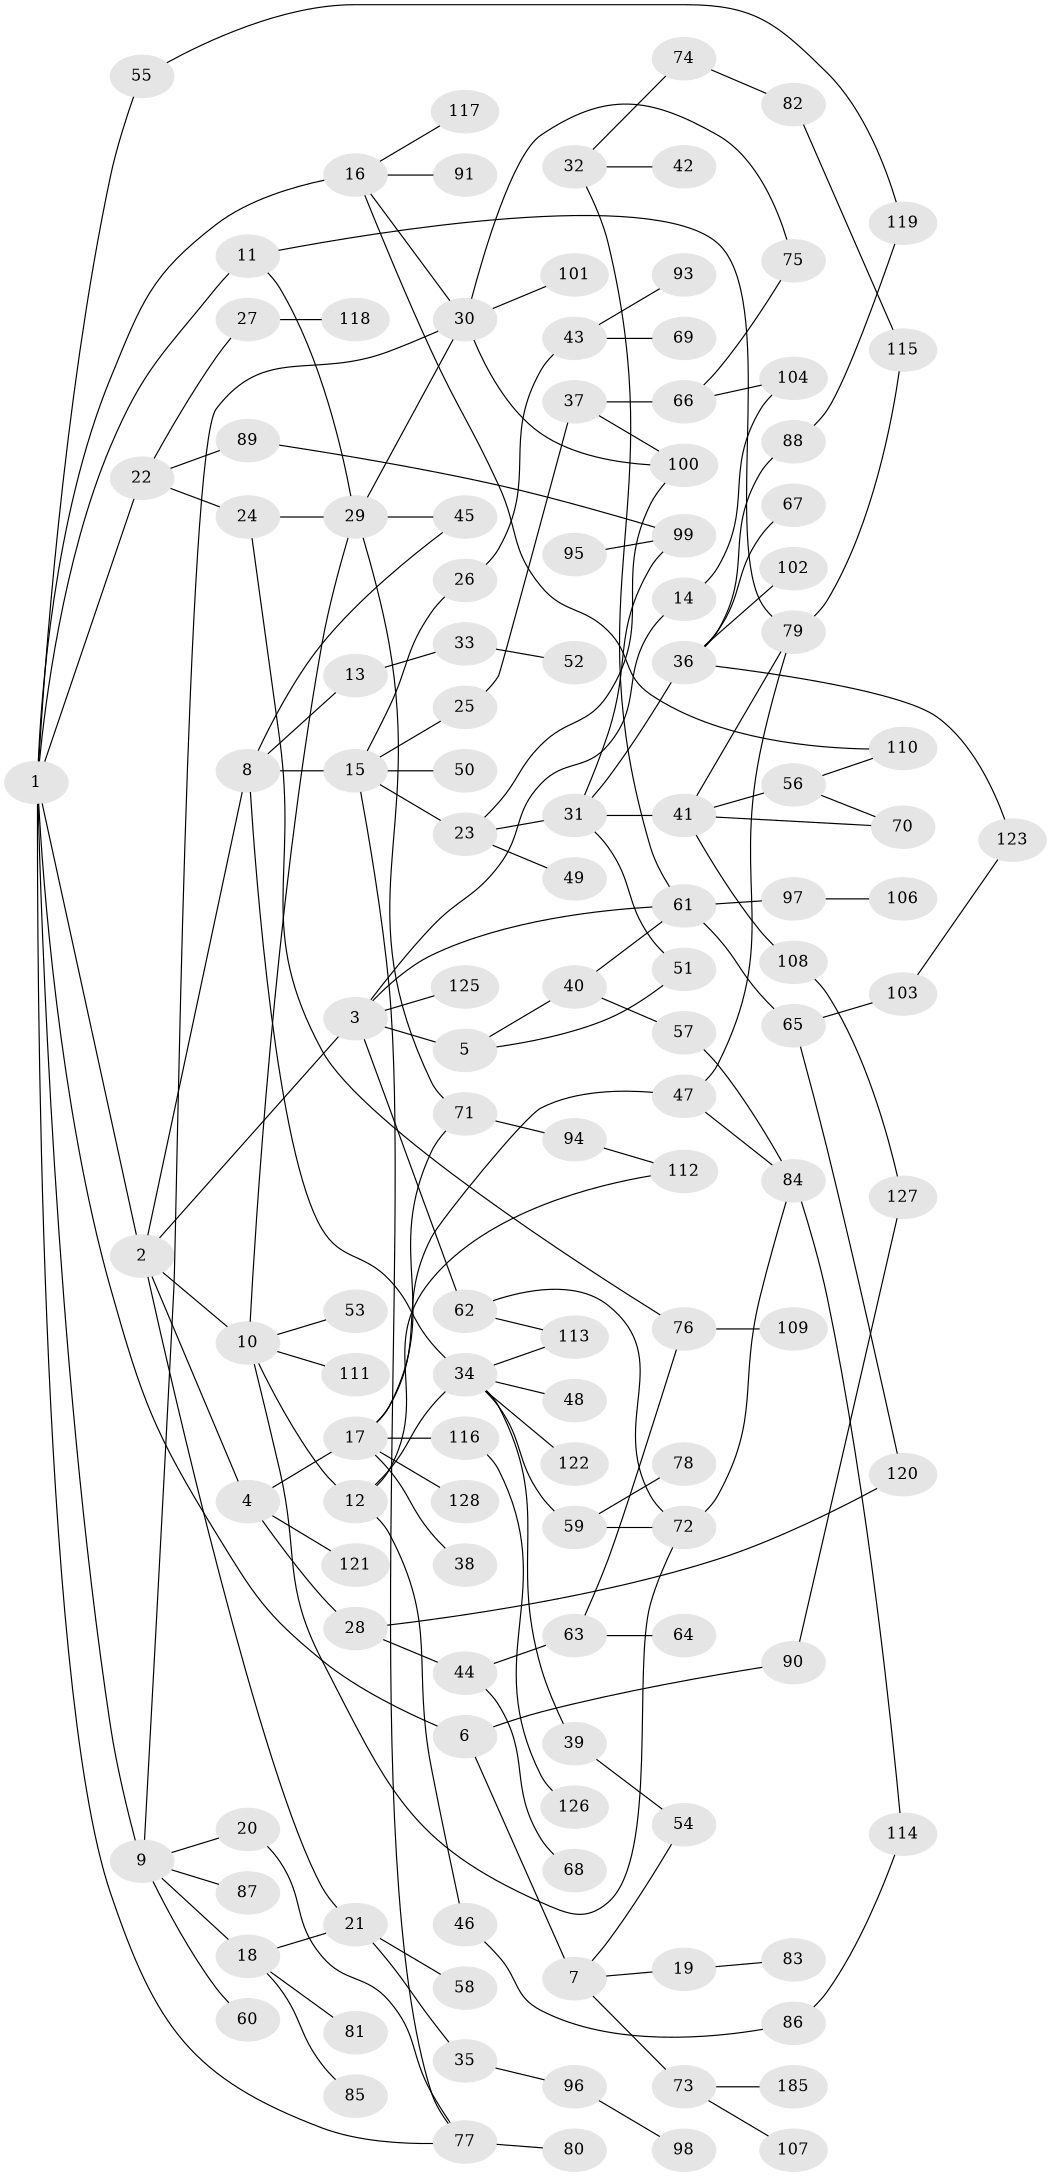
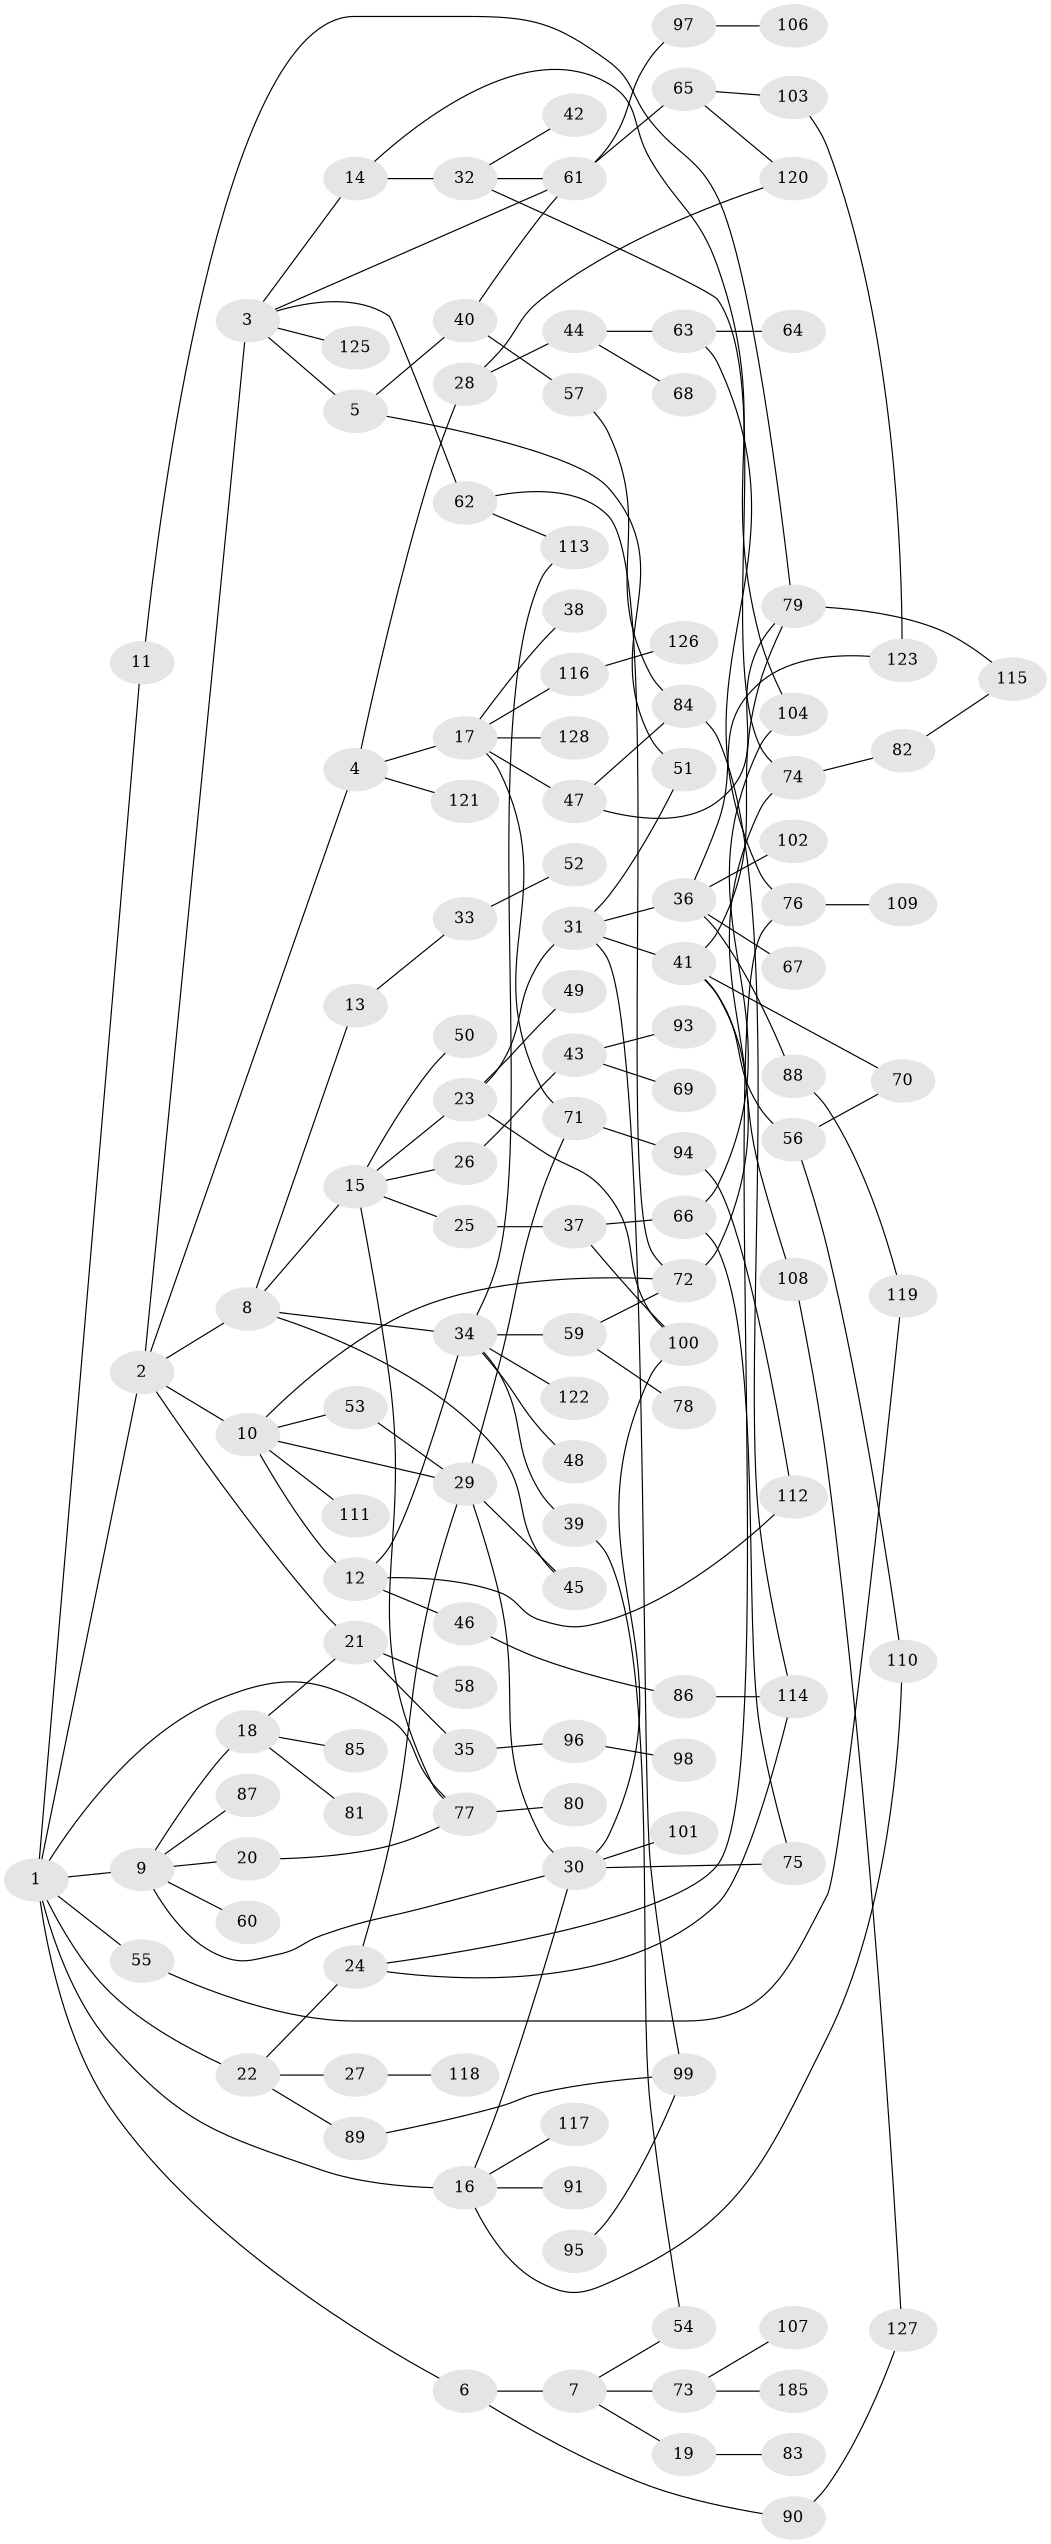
none -> (411, 179)
(321, 380) -> (410, 1446)
(750, 1359) -> (737, 1017)
none -> (668, 1938)
